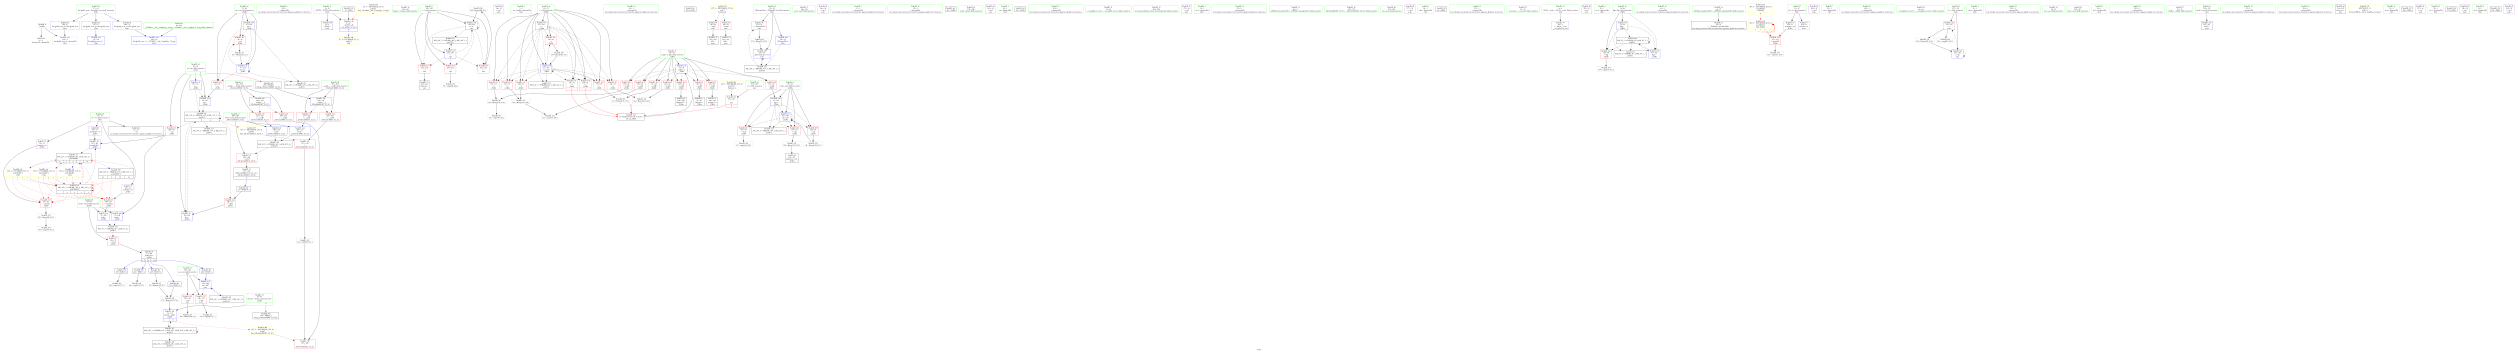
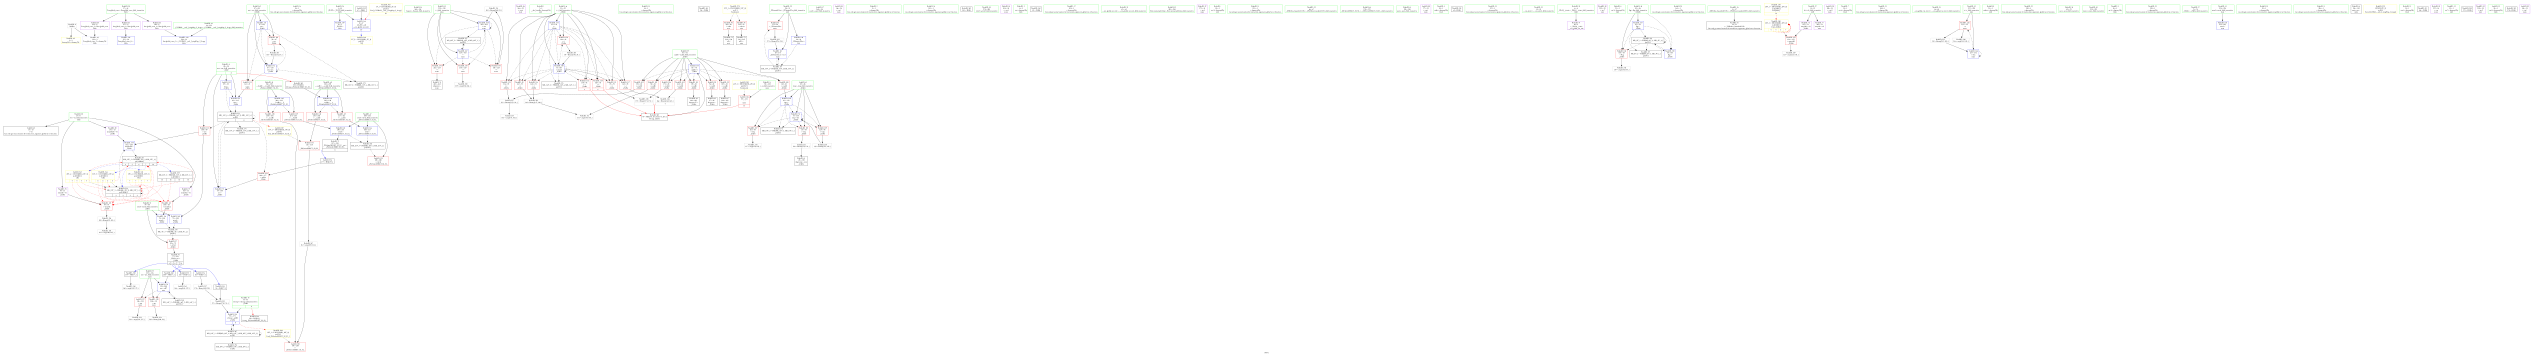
(247, 164) -> (338, 137)
